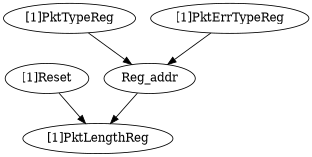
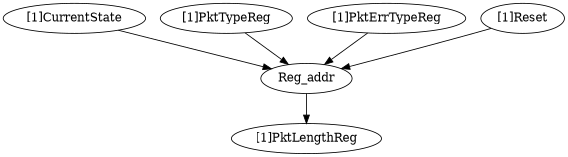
none -> (74, 18)
(70, 105) -> (420, 48)
